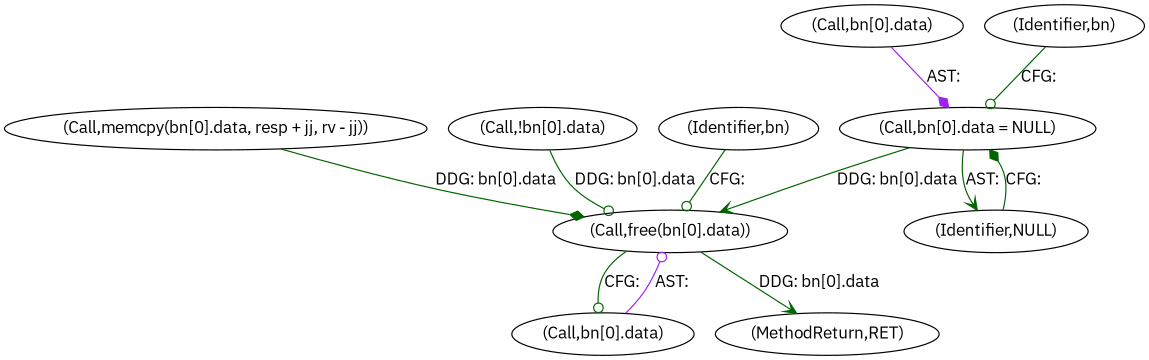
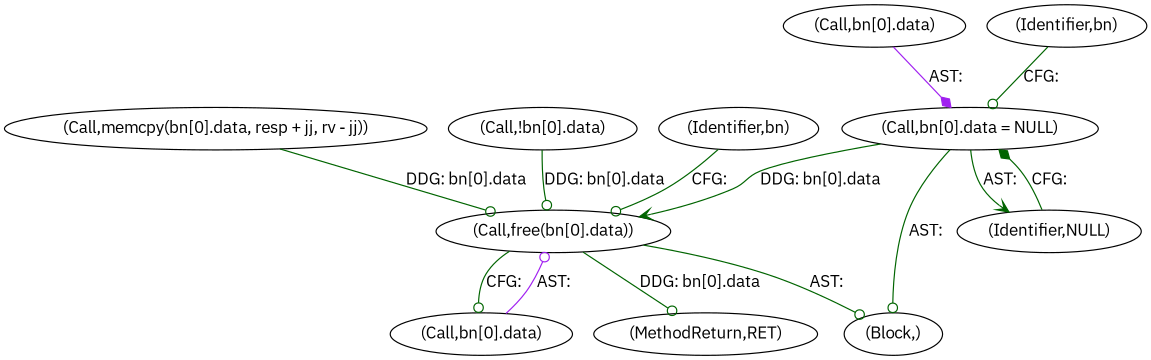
(424, 186) -> (383, 180)
(744, 280) -> (625, 280)
none -> (893, 334)
